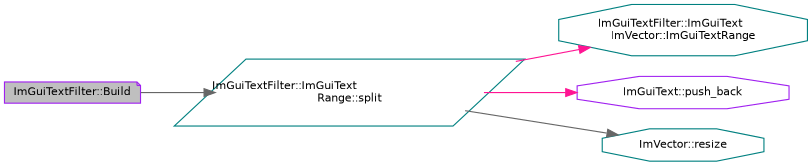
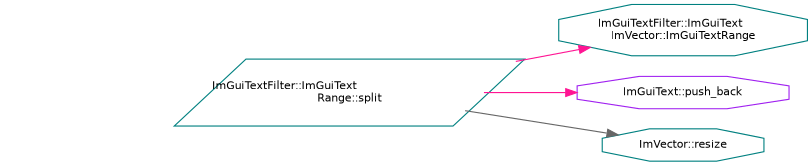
(72, 93) -> none
